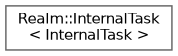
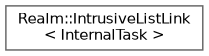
(89, 28) -> (104, 28)
